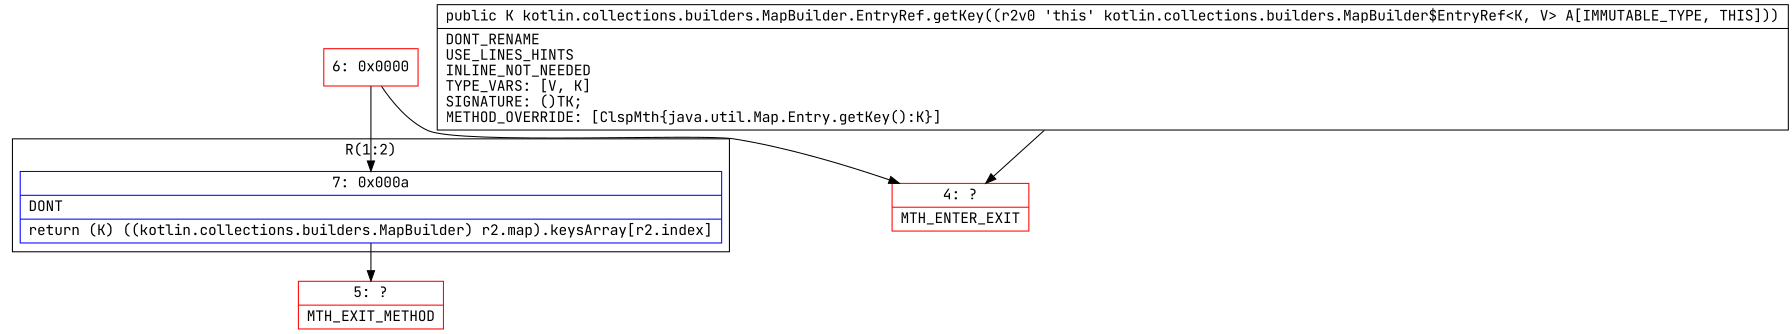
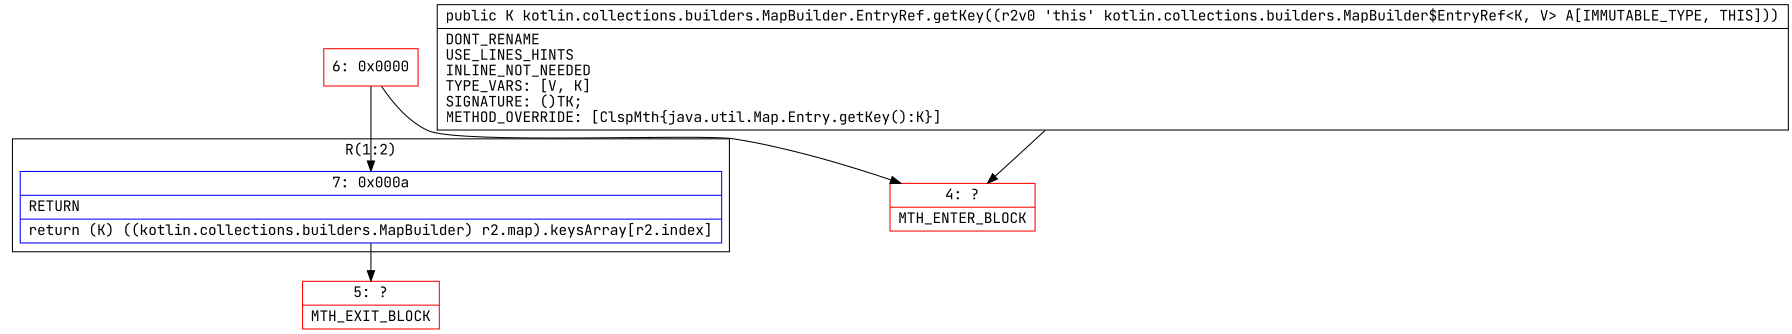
(46, 207) -> (54, 207)
(960, 219) -> (963, 219)
(371, 317) -> (371, 317)
